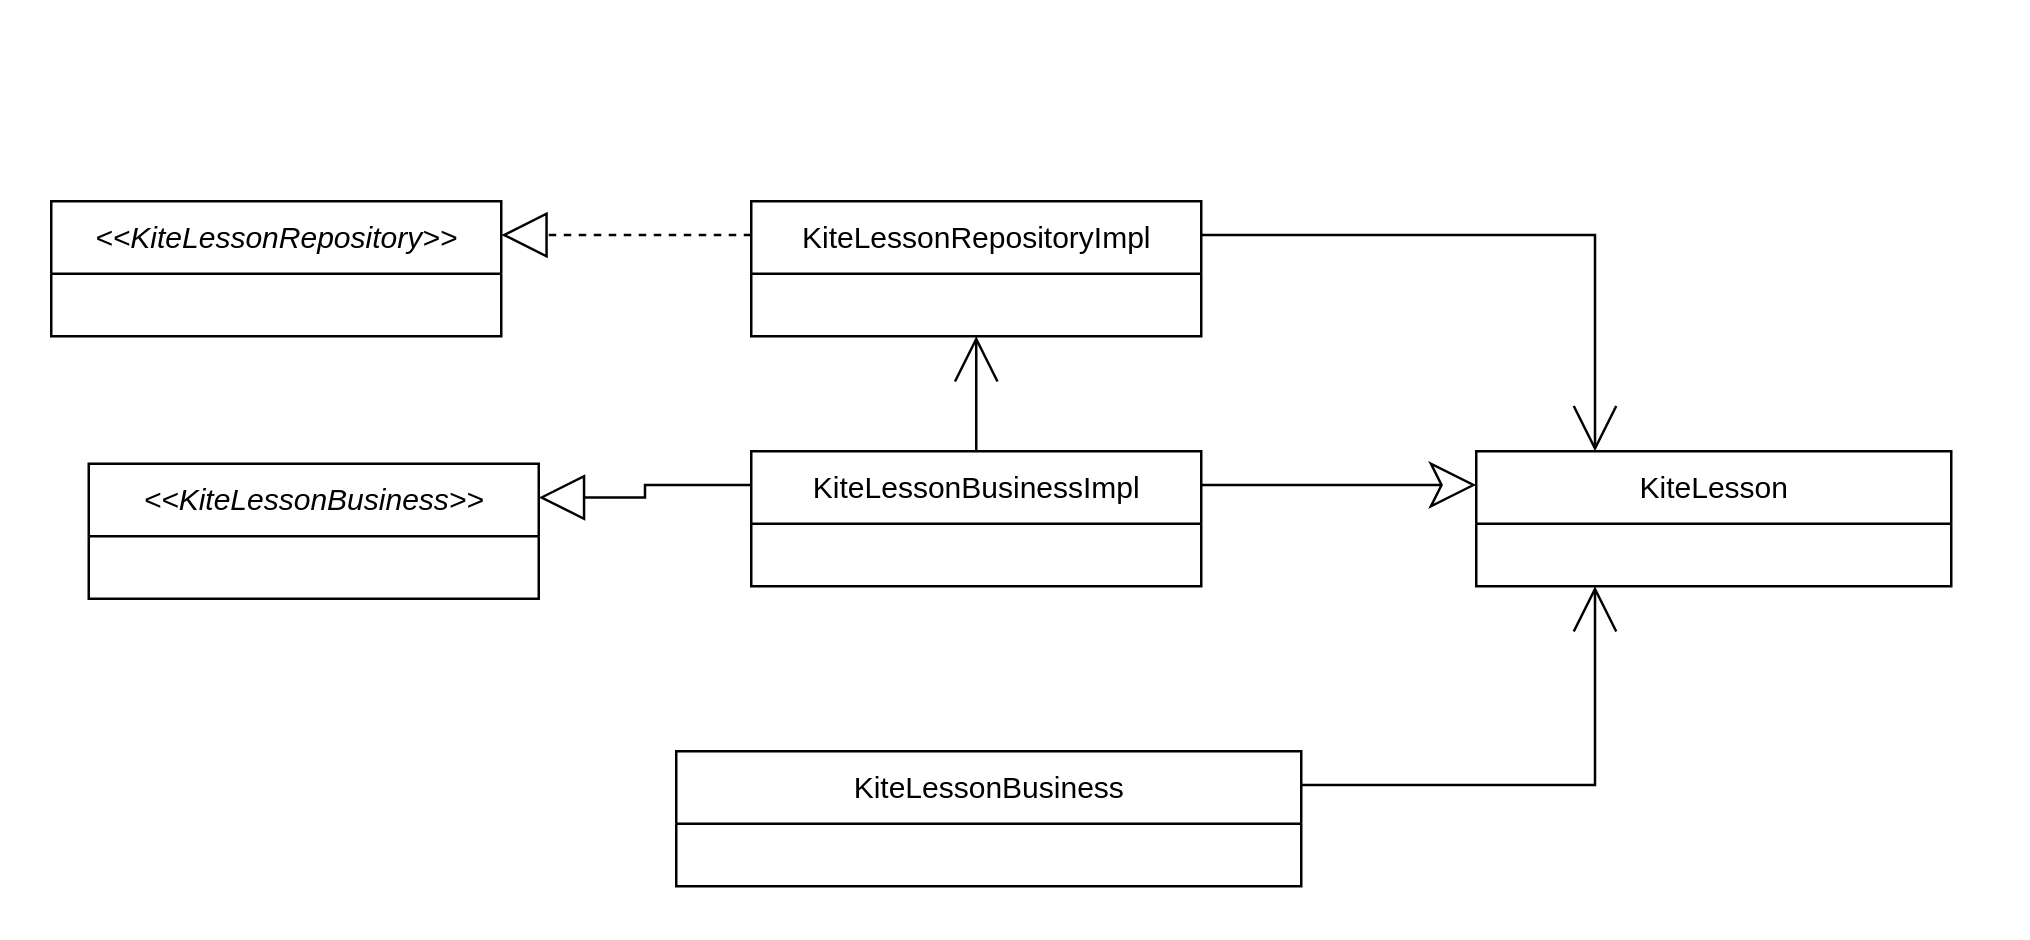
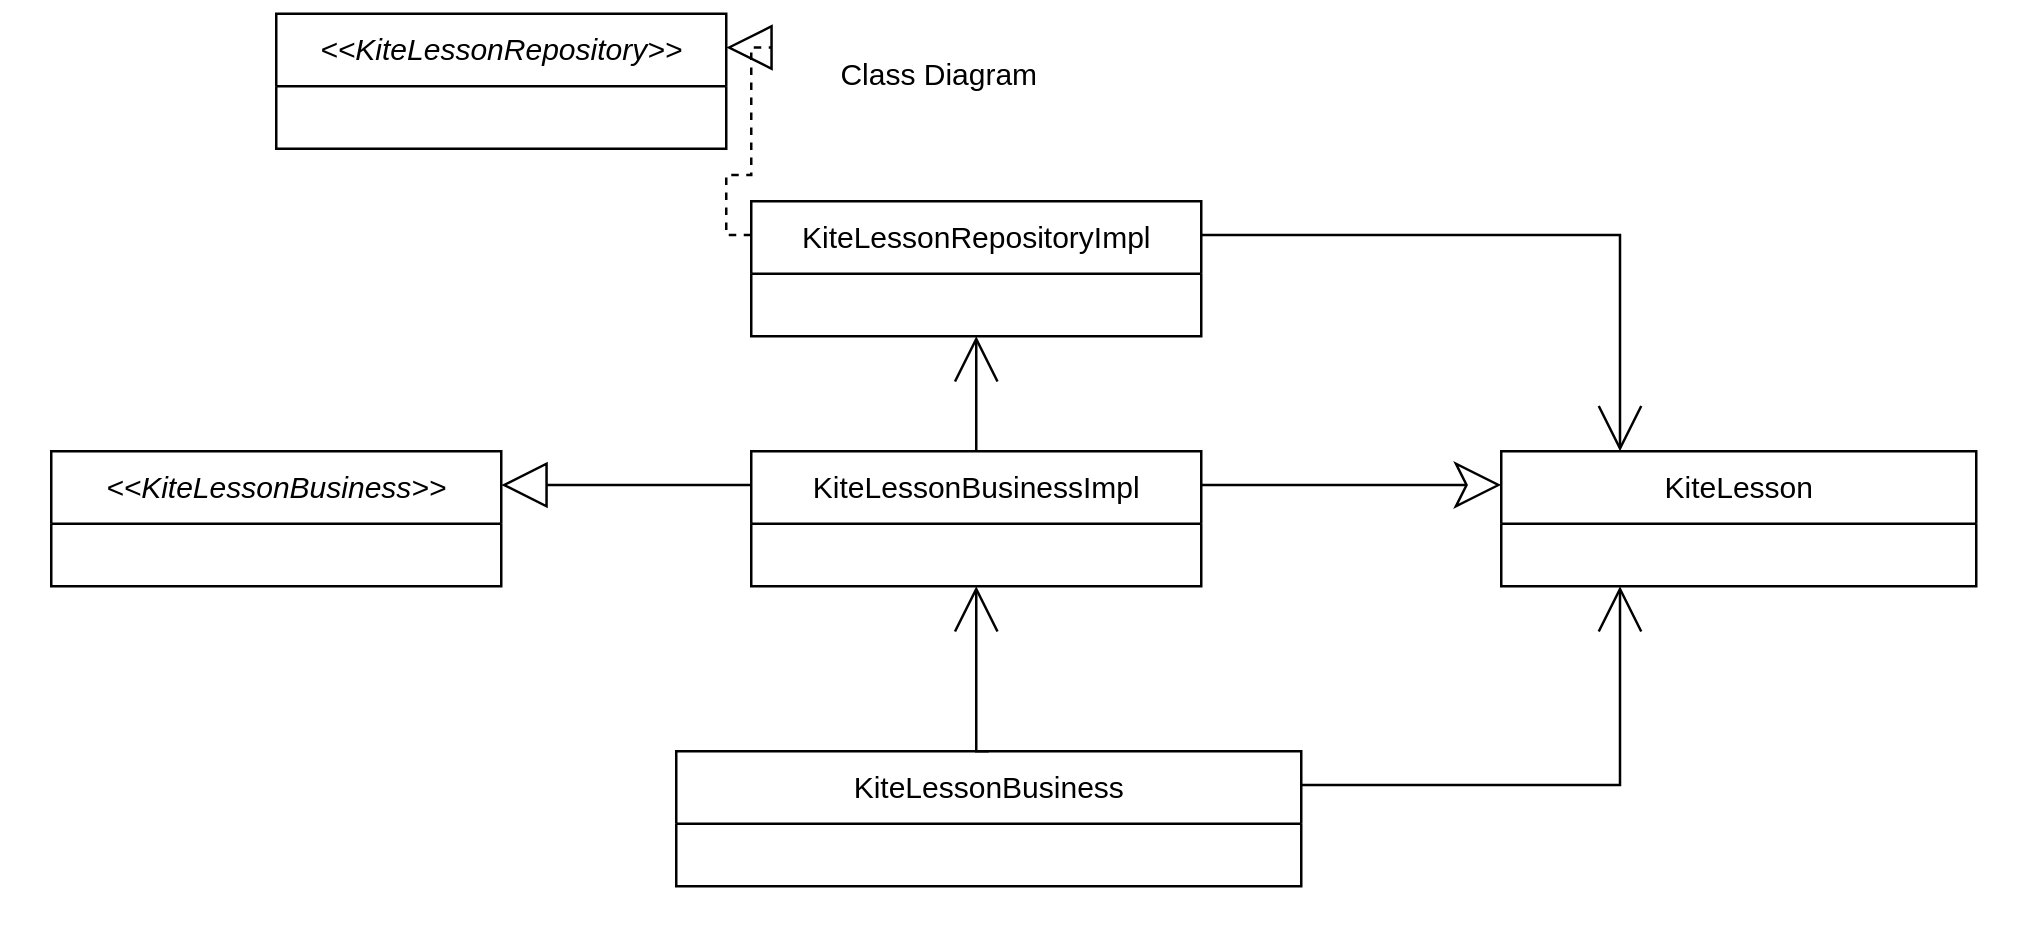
none -> (939, 76)
(276, 269) -> (501, 81)
(1714, 519) -> (1739, 519)
(314, 531) -> (276, 519)
none -> (976, 673)
